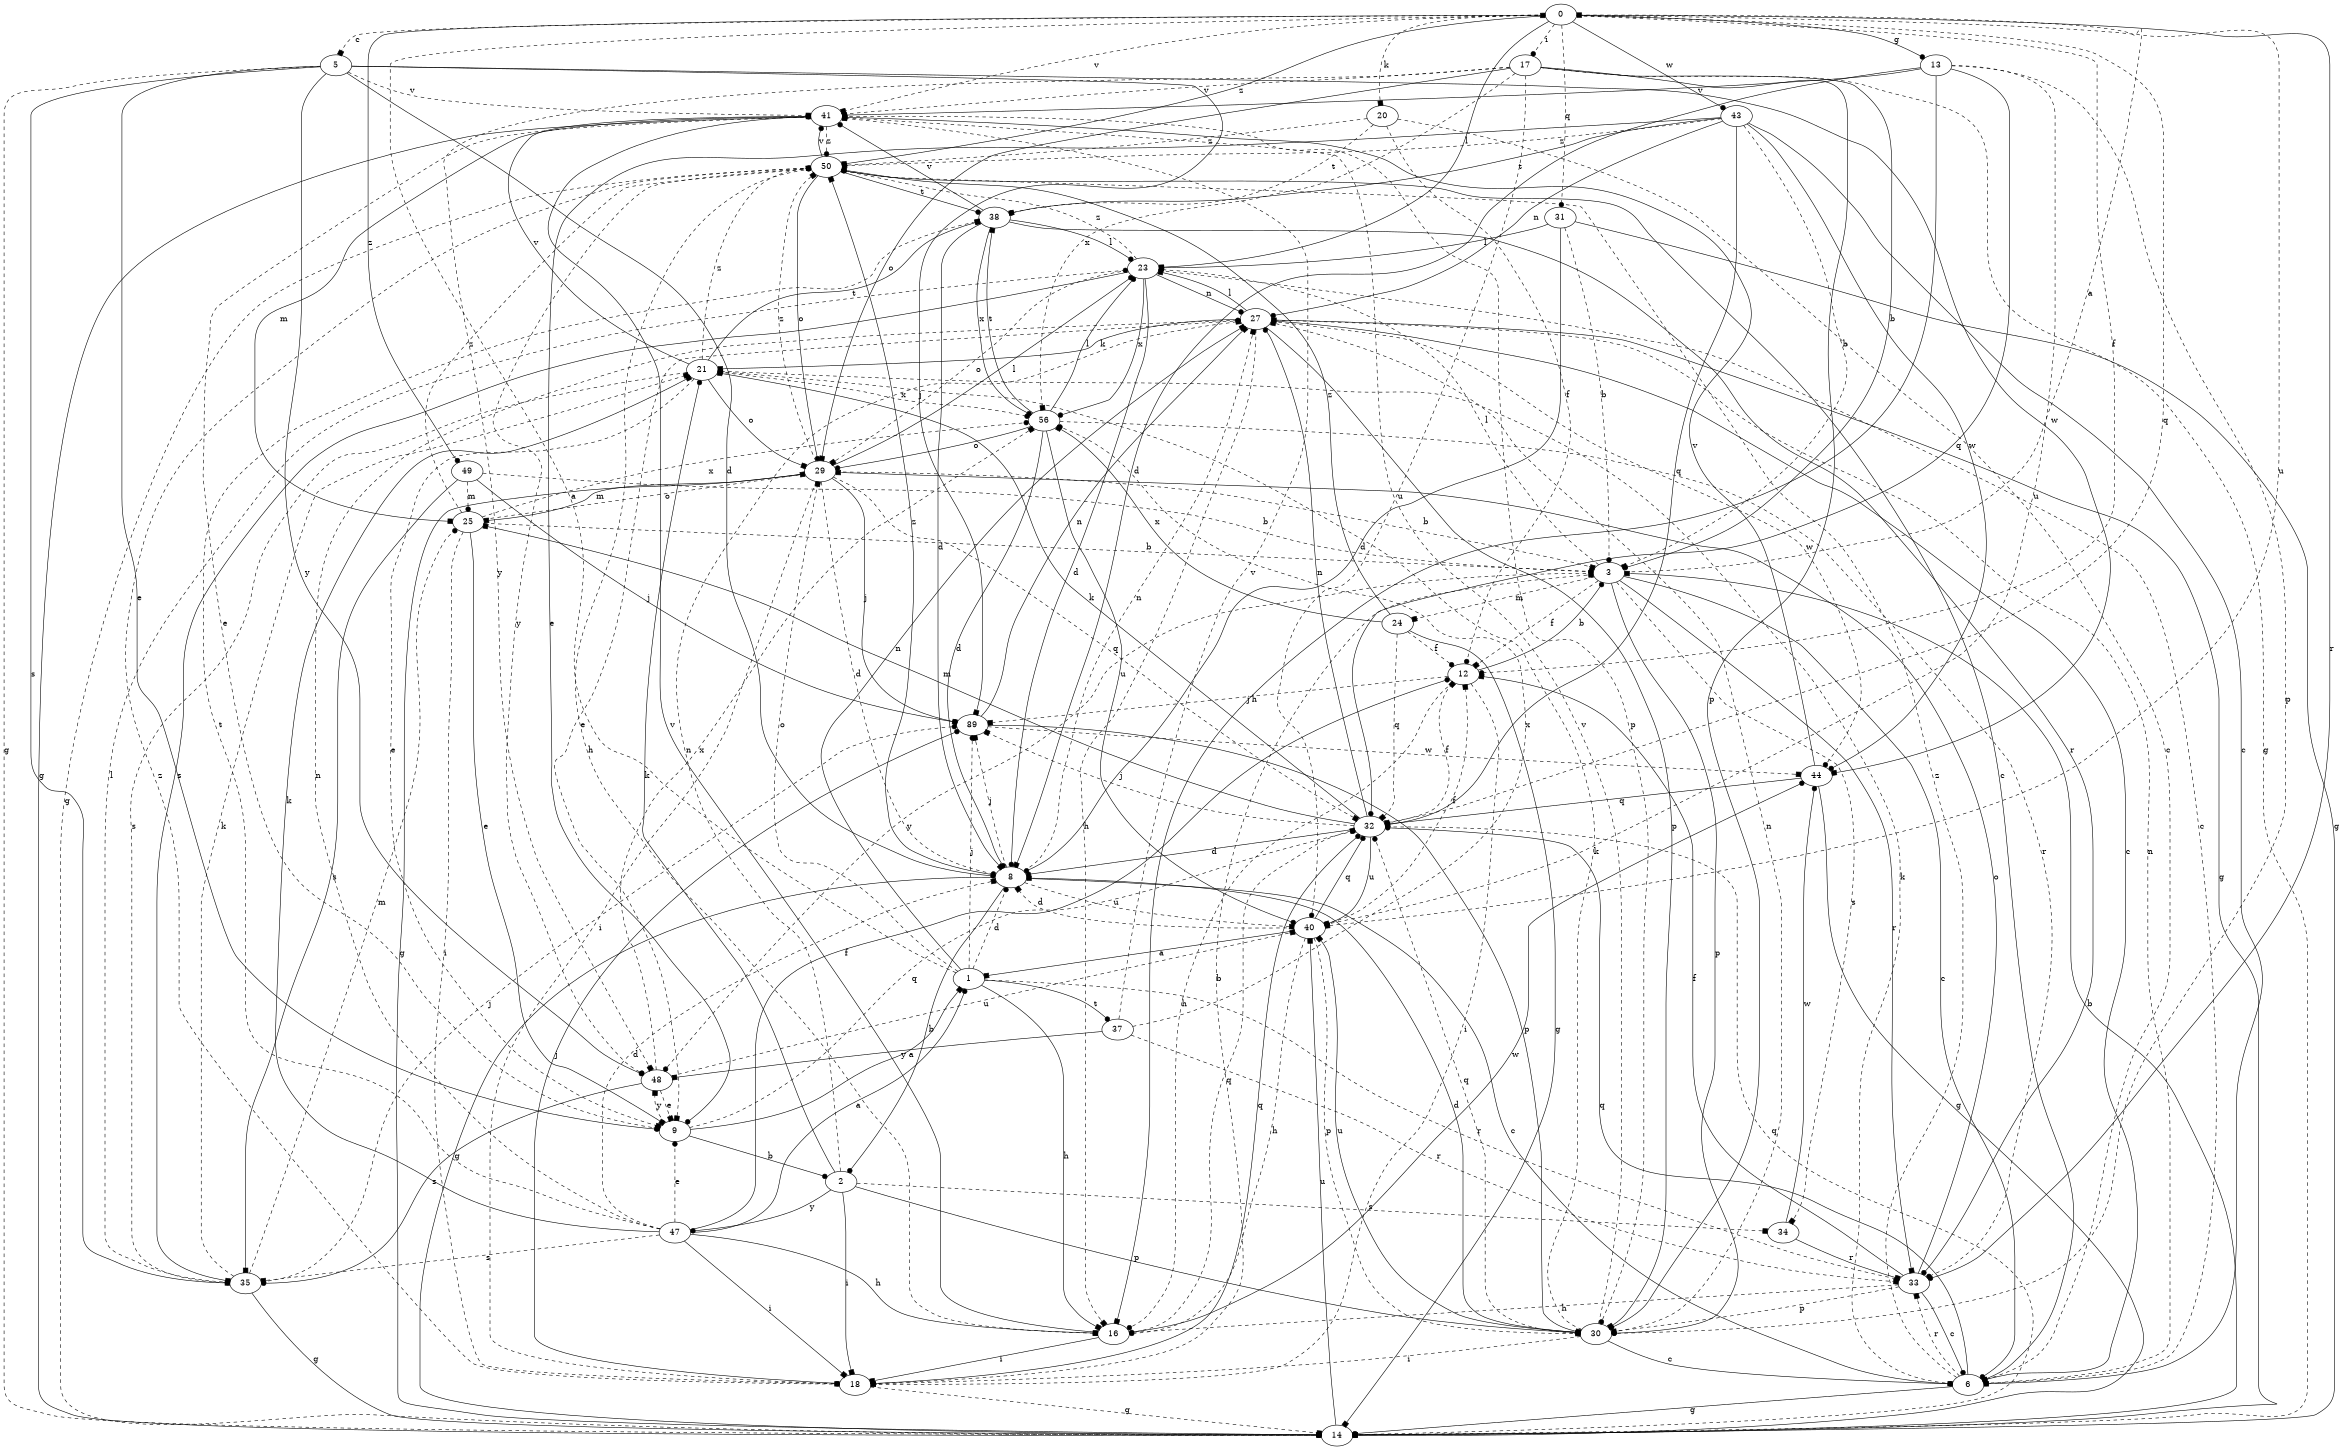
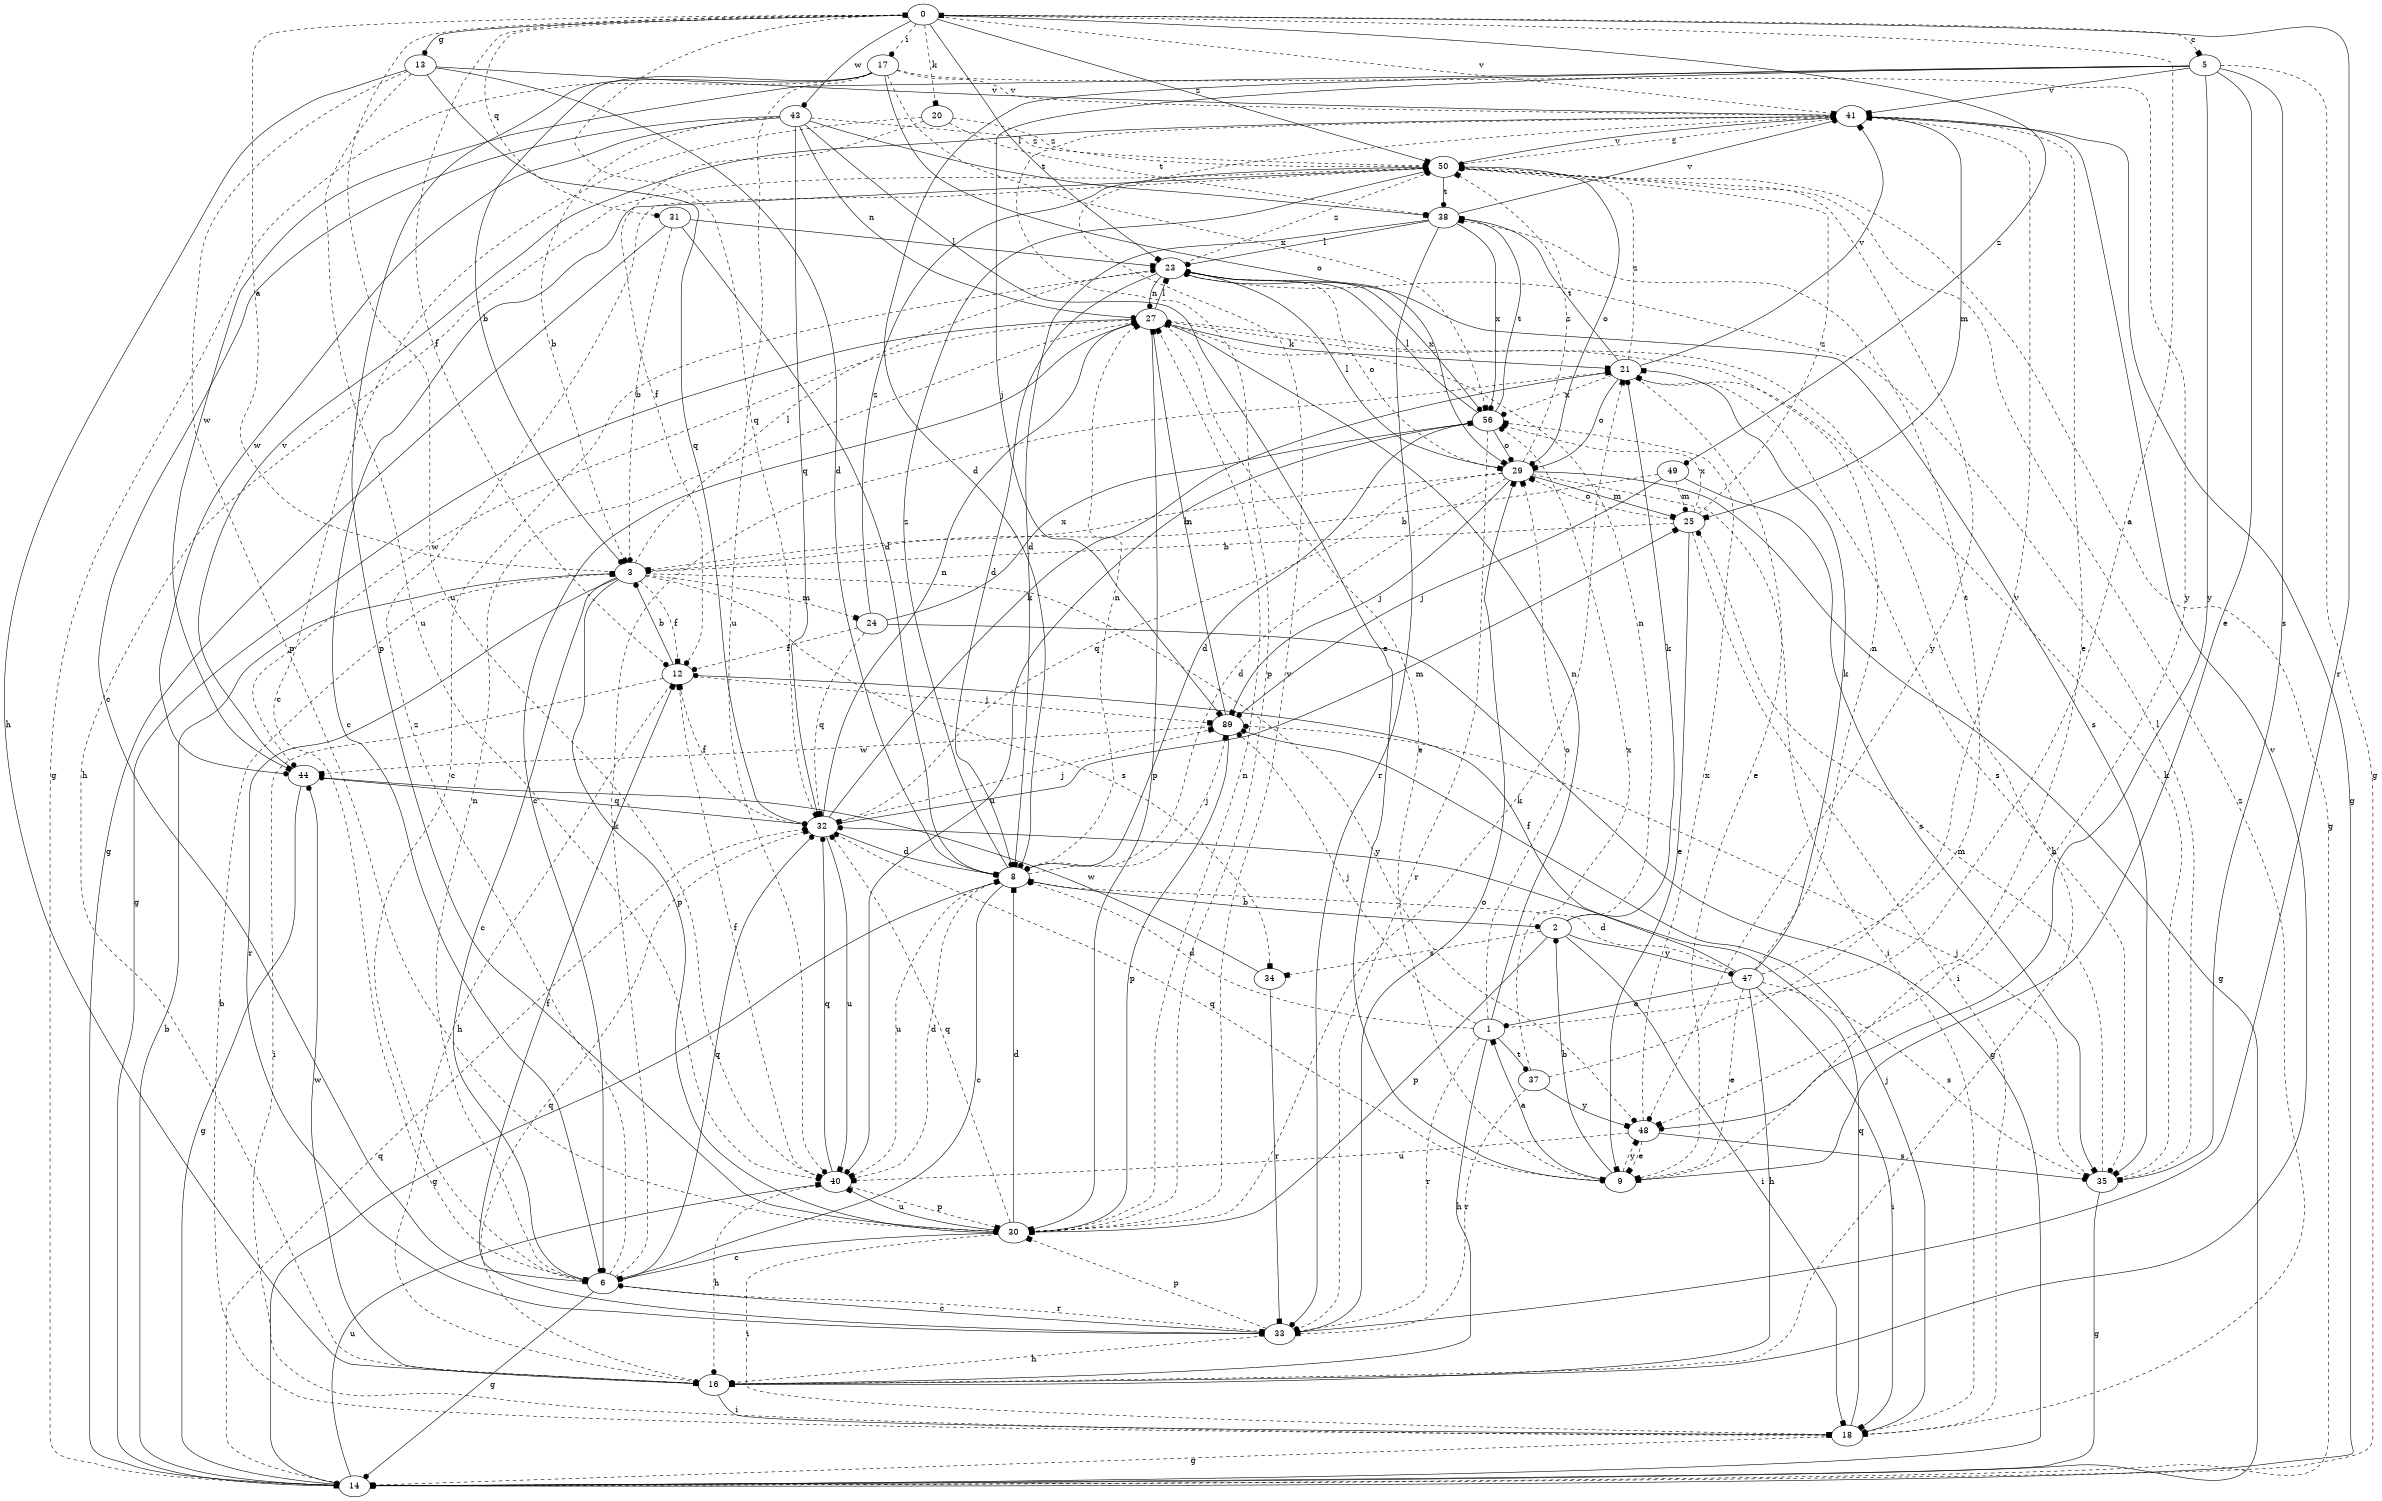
(574, 110) -> (2031, 90)
(1142, 953) -> none
